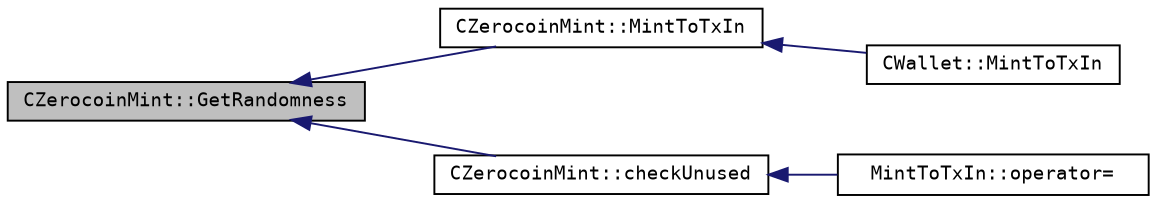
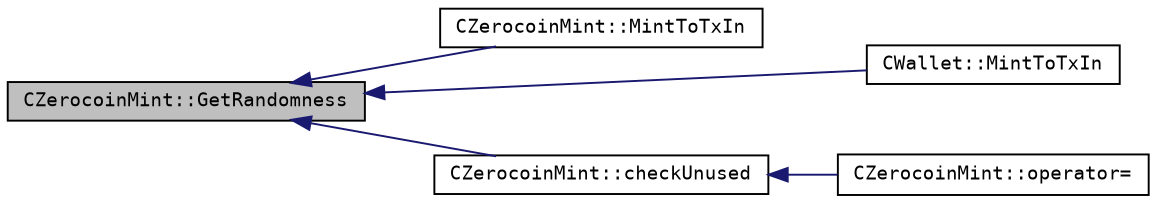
(824, 49) -> (626, 81)
(993, 175) -> (993, 175)
